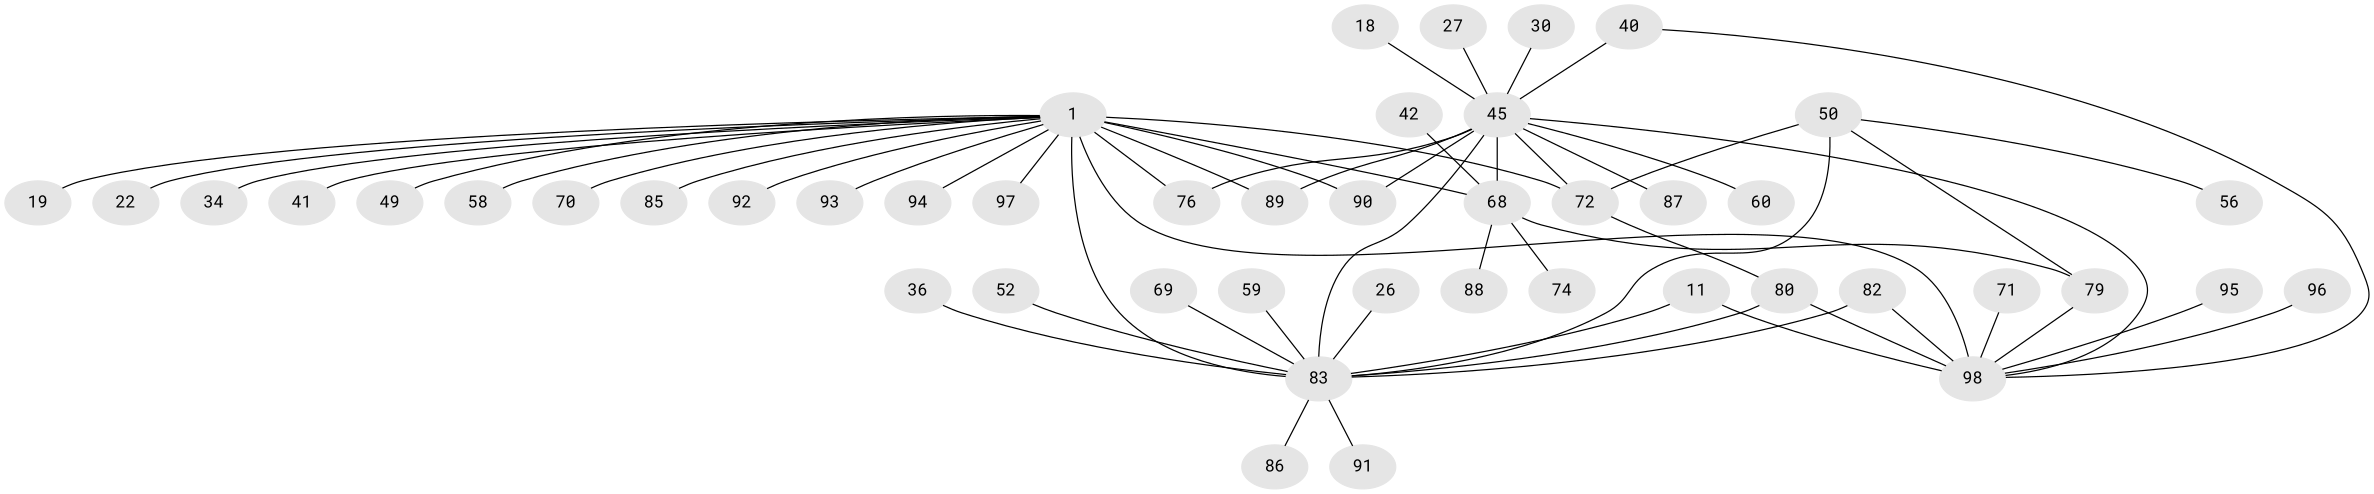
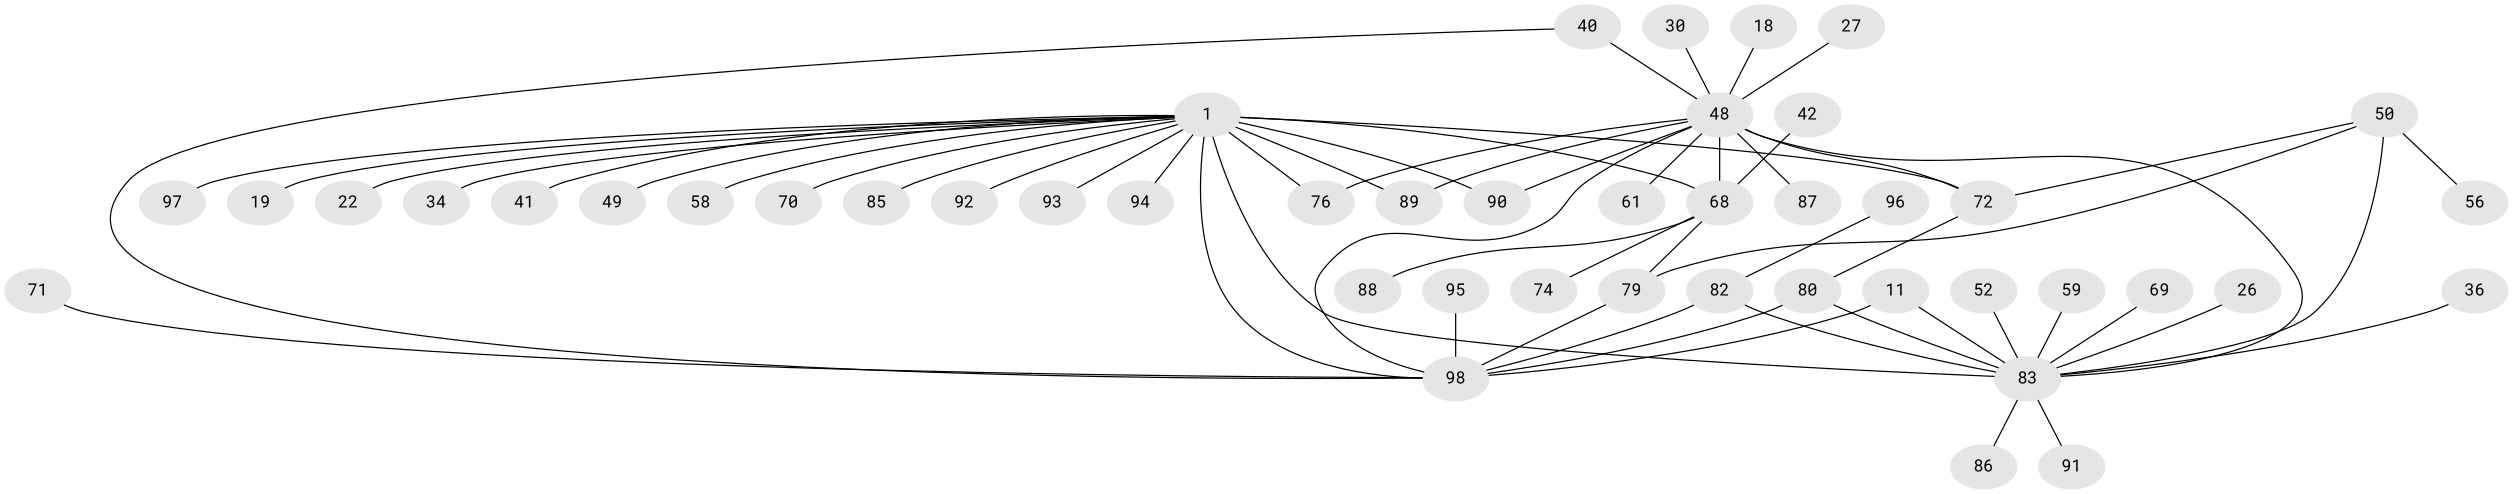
(1497, 115) -> (1720, 115)
(1761, 203) -> (1632, 203)
(2150, 346) -> (1792, 254)
